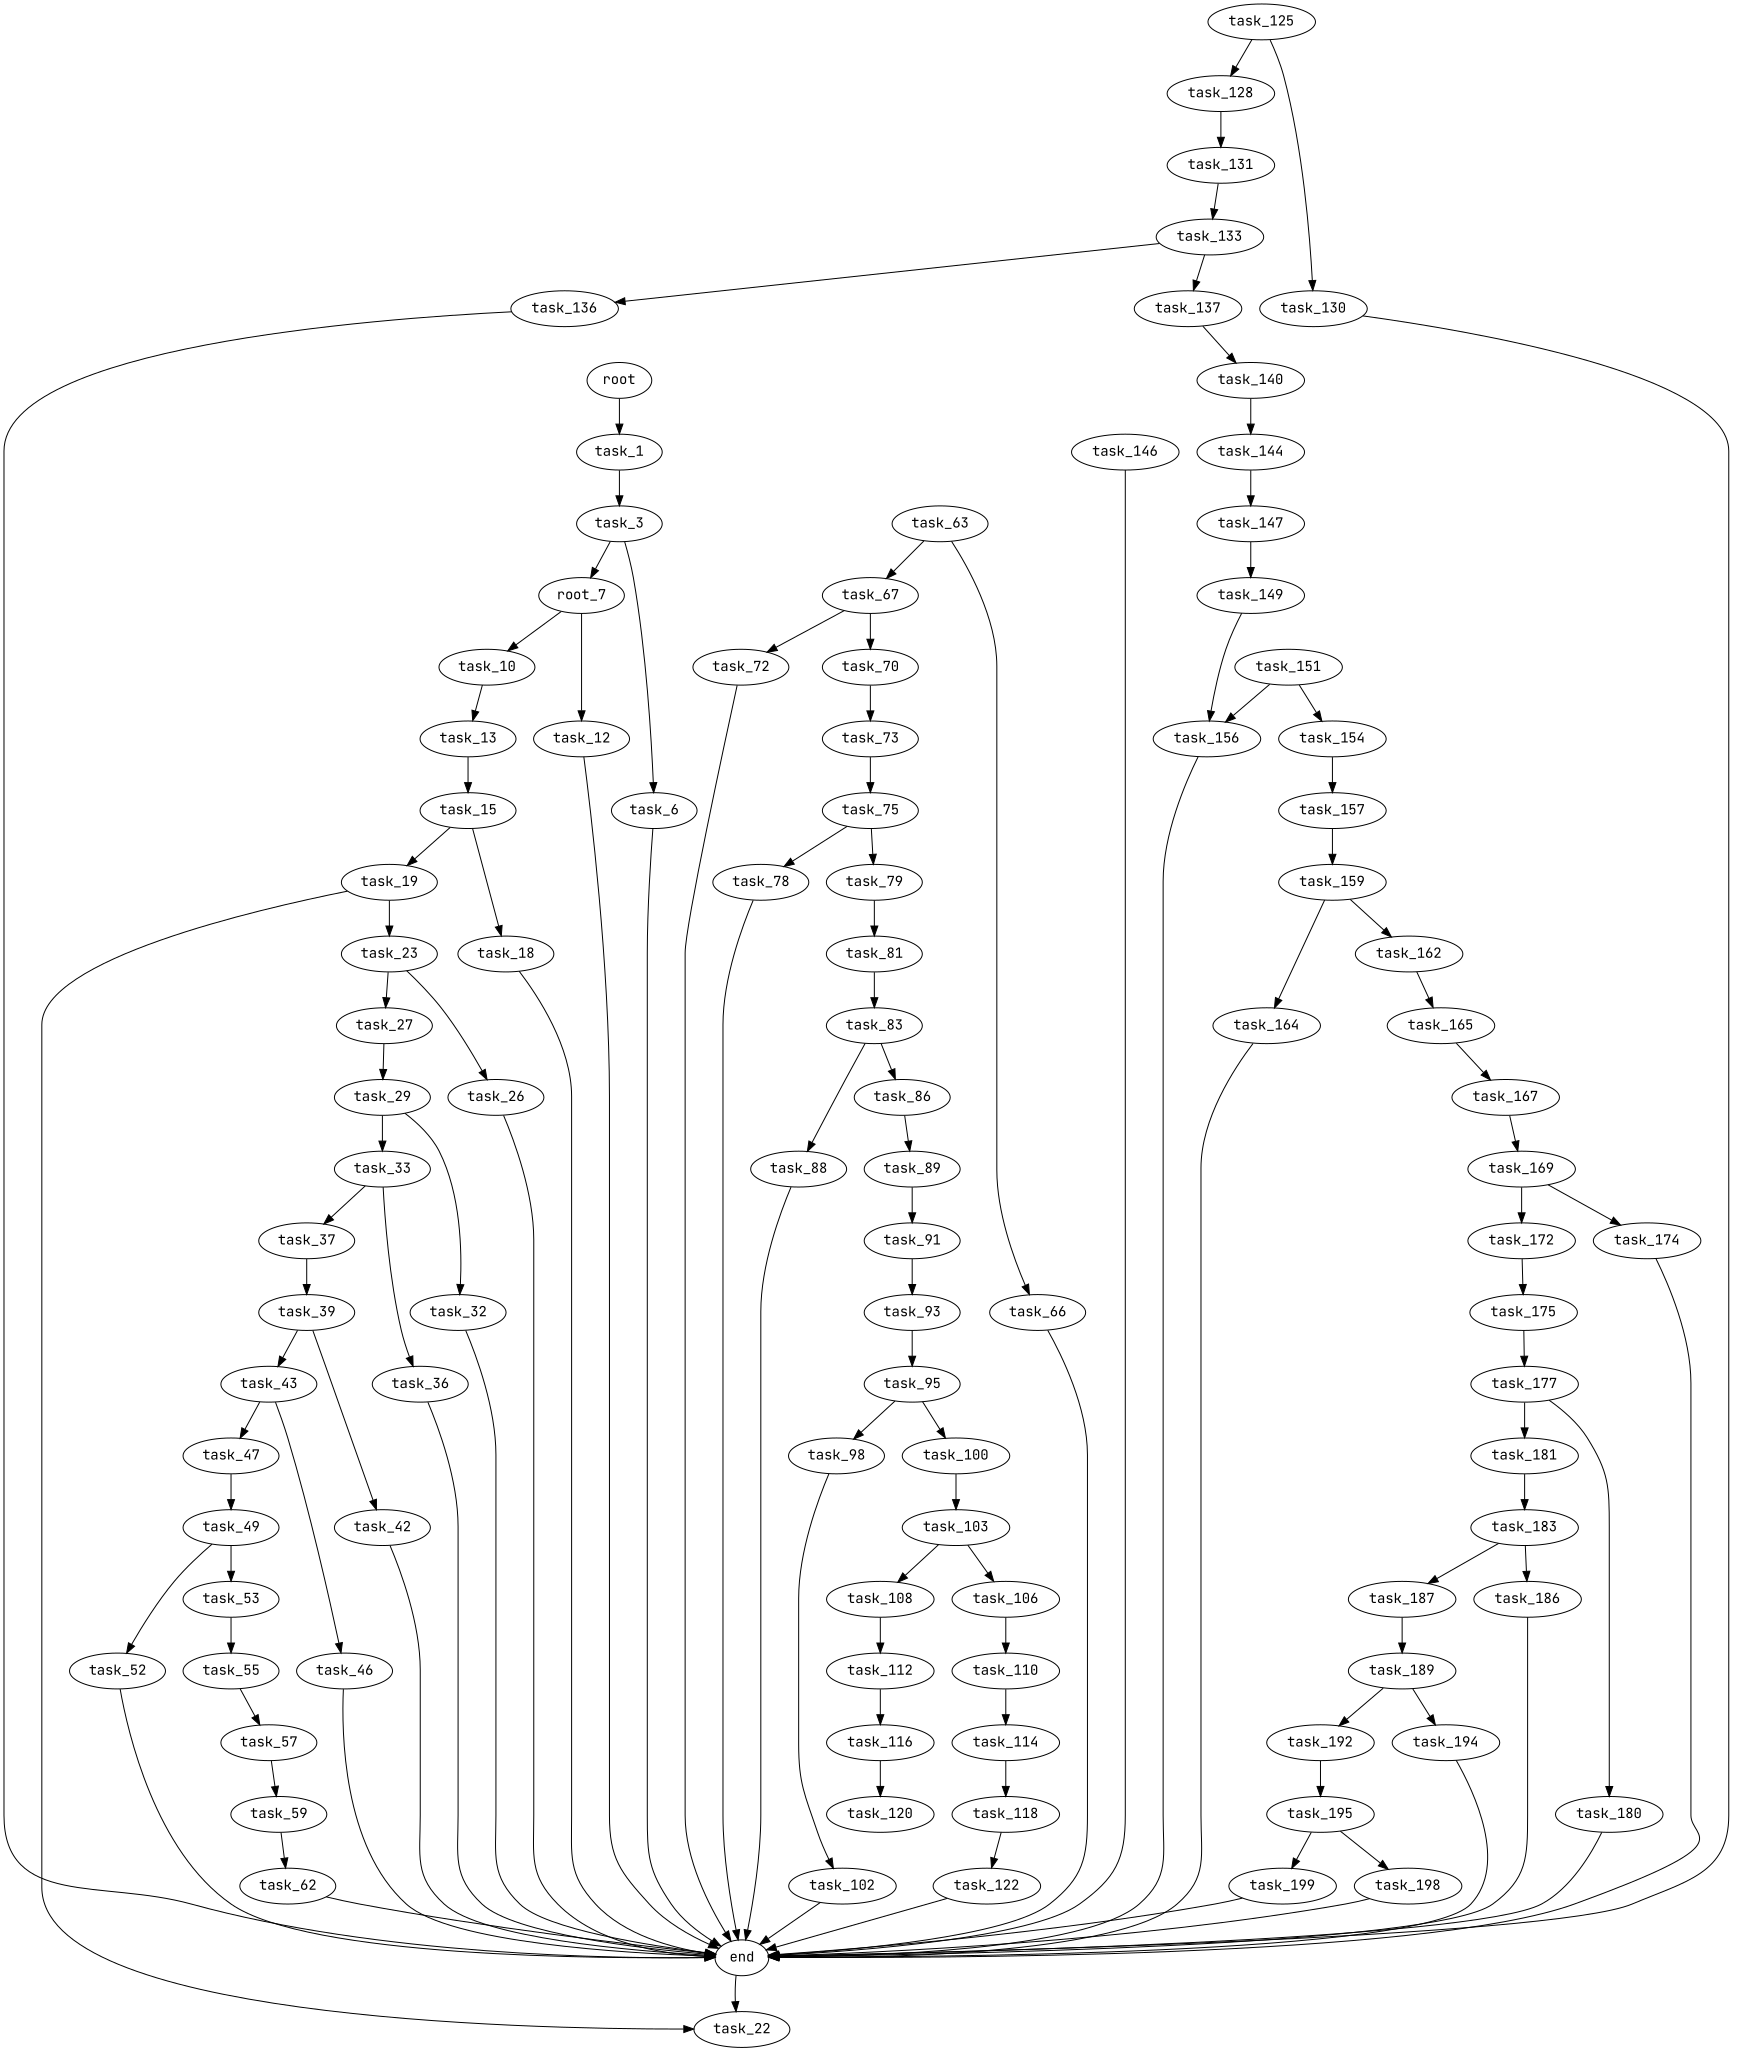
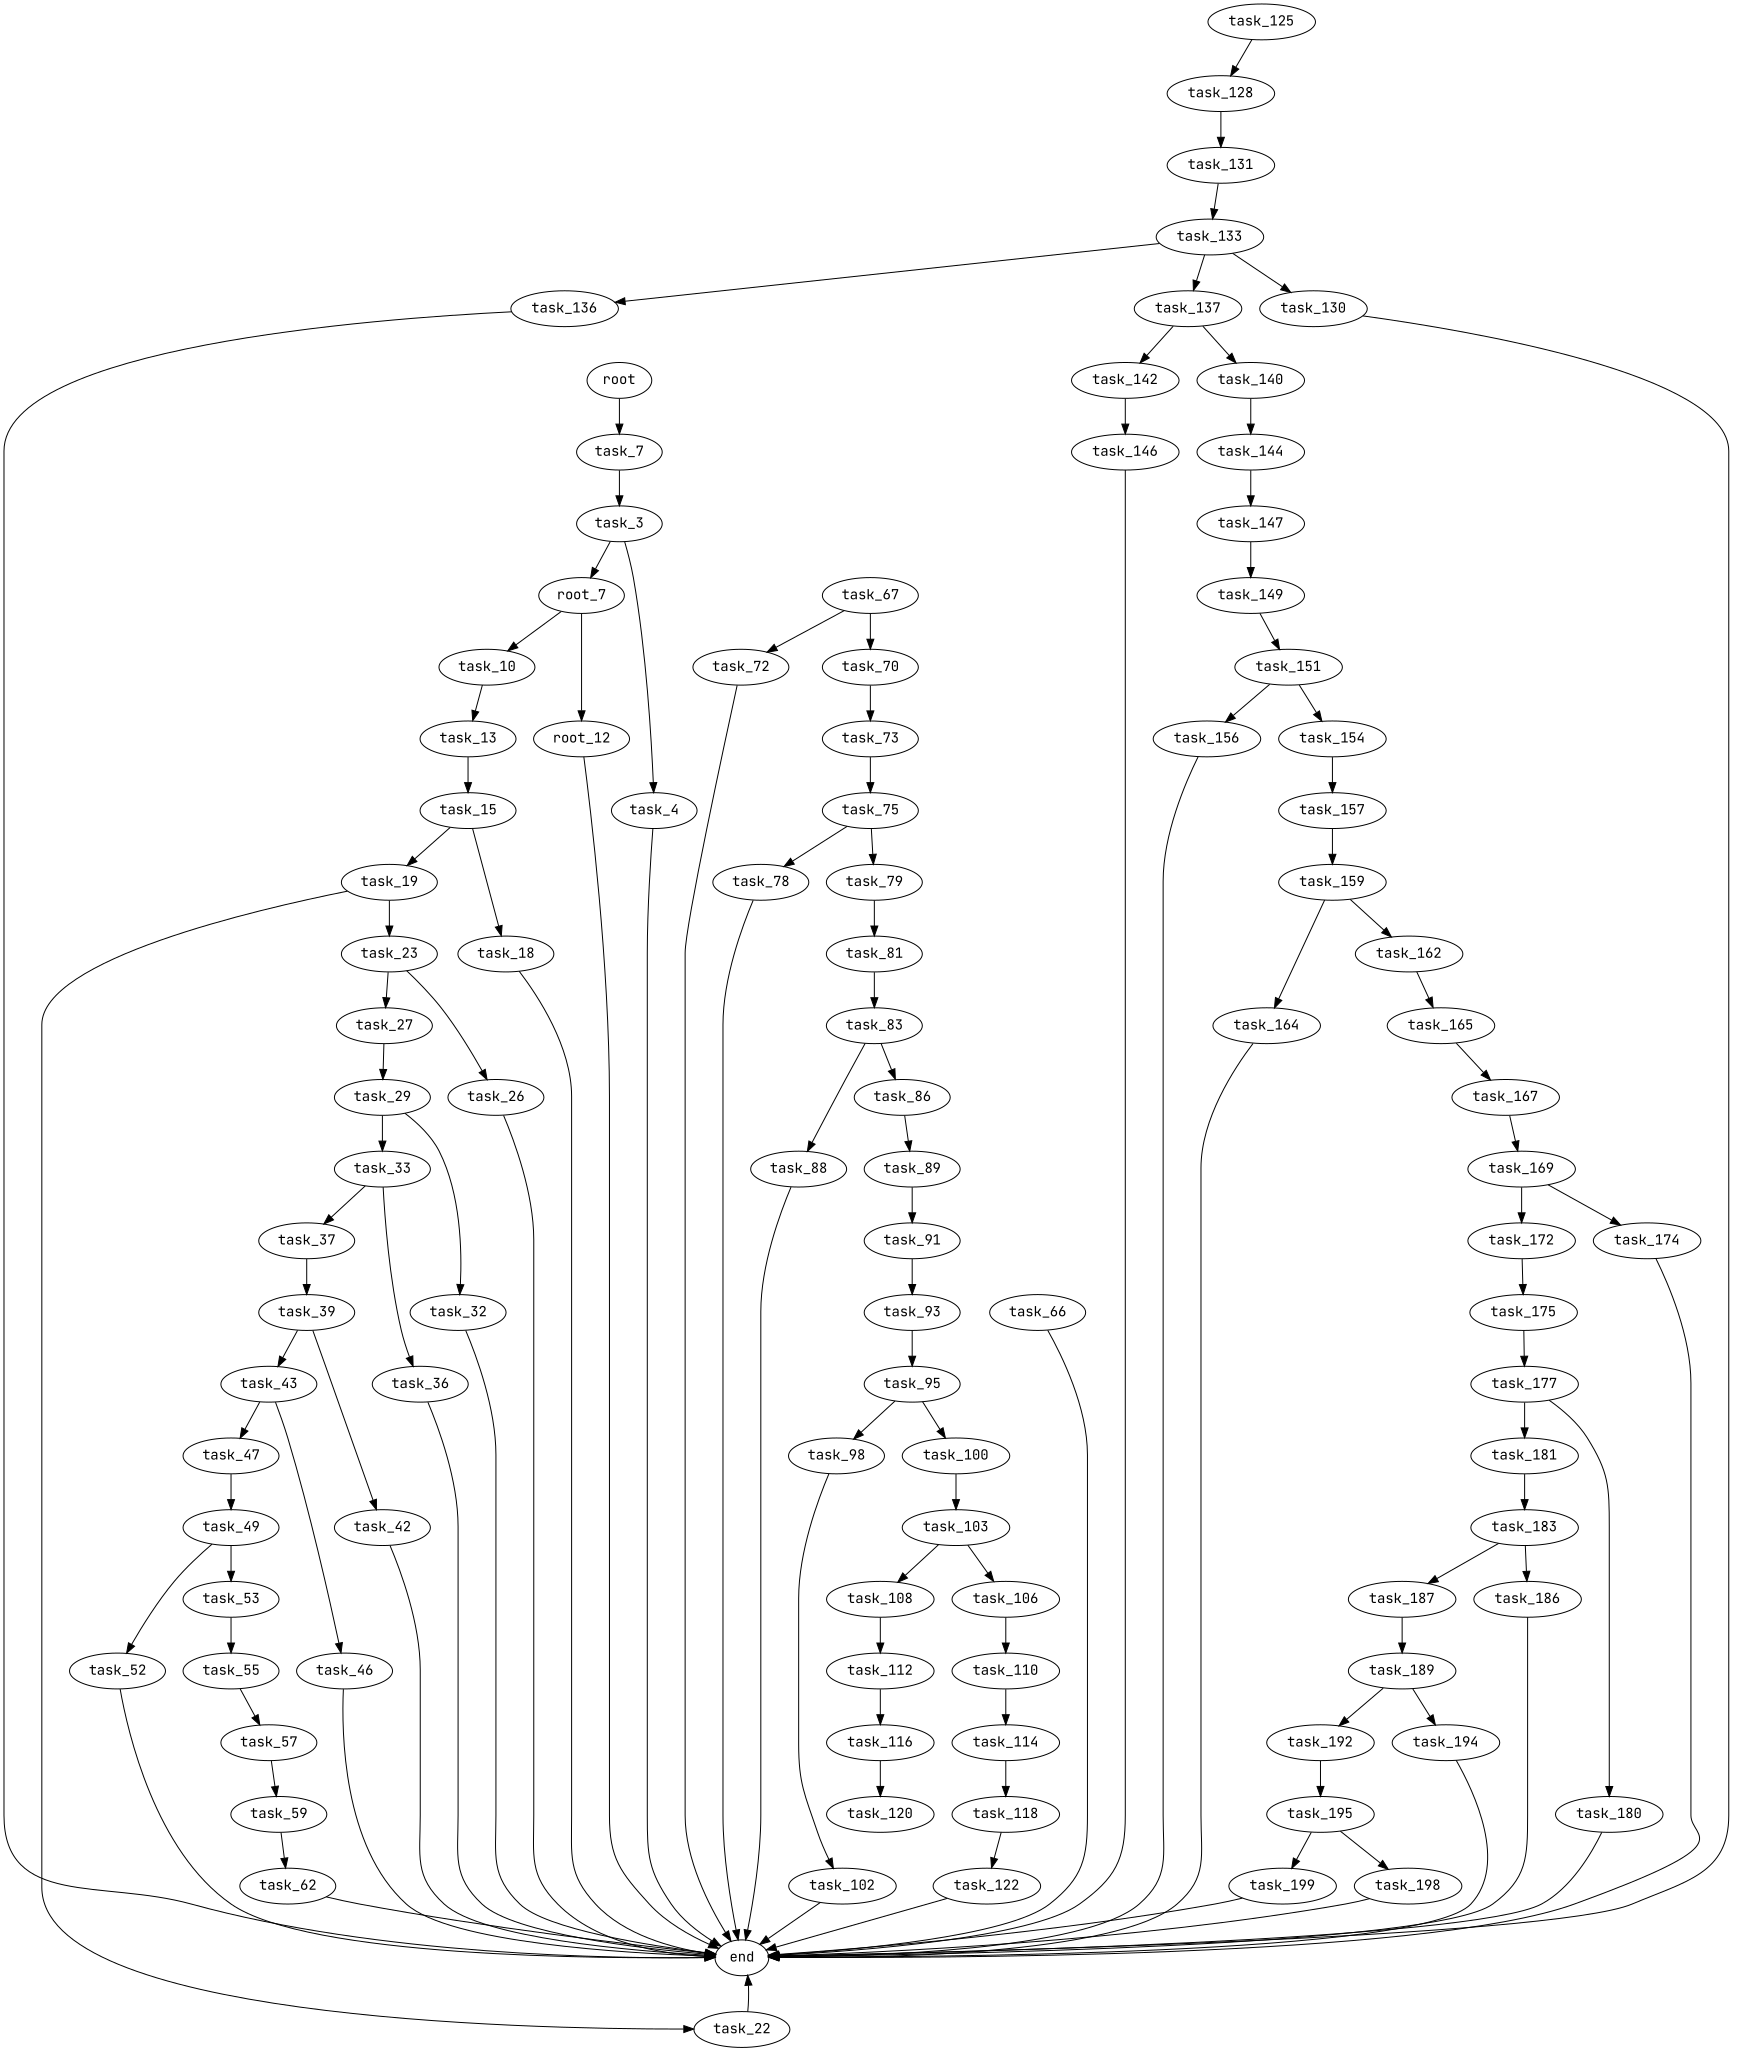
(1300, 159) -> (1257, 270)
none -> (1125, 380)
(619, 452) -> (619, 452)
(940, 524) -> none
(1222, 661) -> (1267, 627)
(582, 739) -> (582, 739)
(654, 811) -> (654, 811)
(735, 1988) -> (749, 1999)
